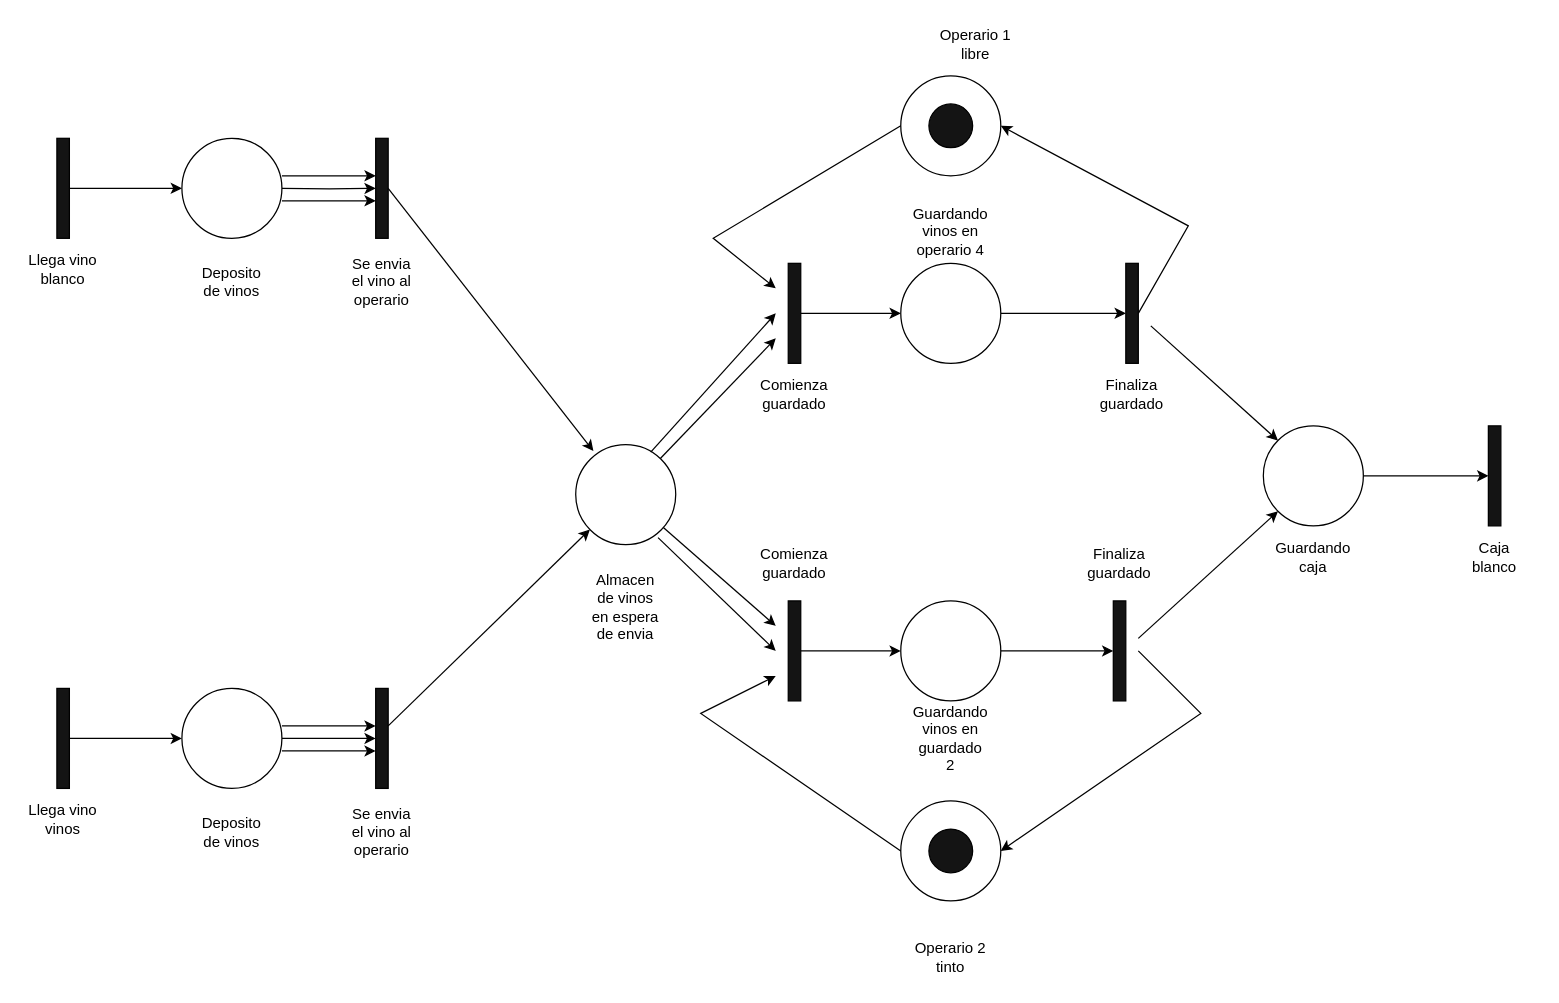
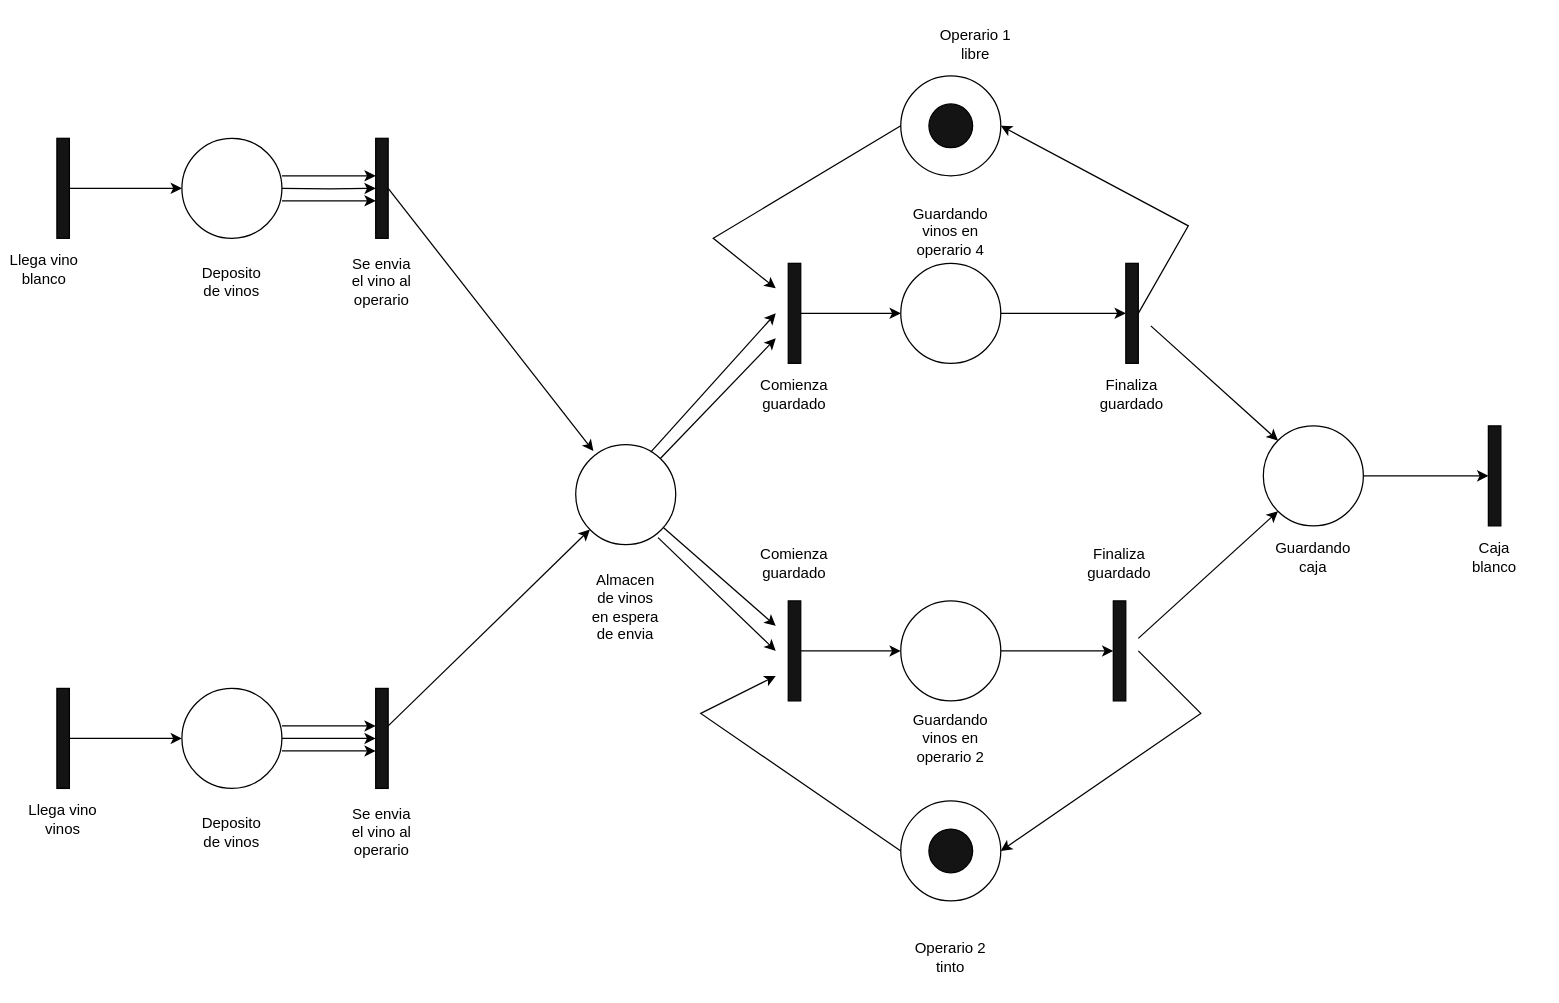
(63, 269) -> (44, 269)
(951, 738) -> (951, 738)
